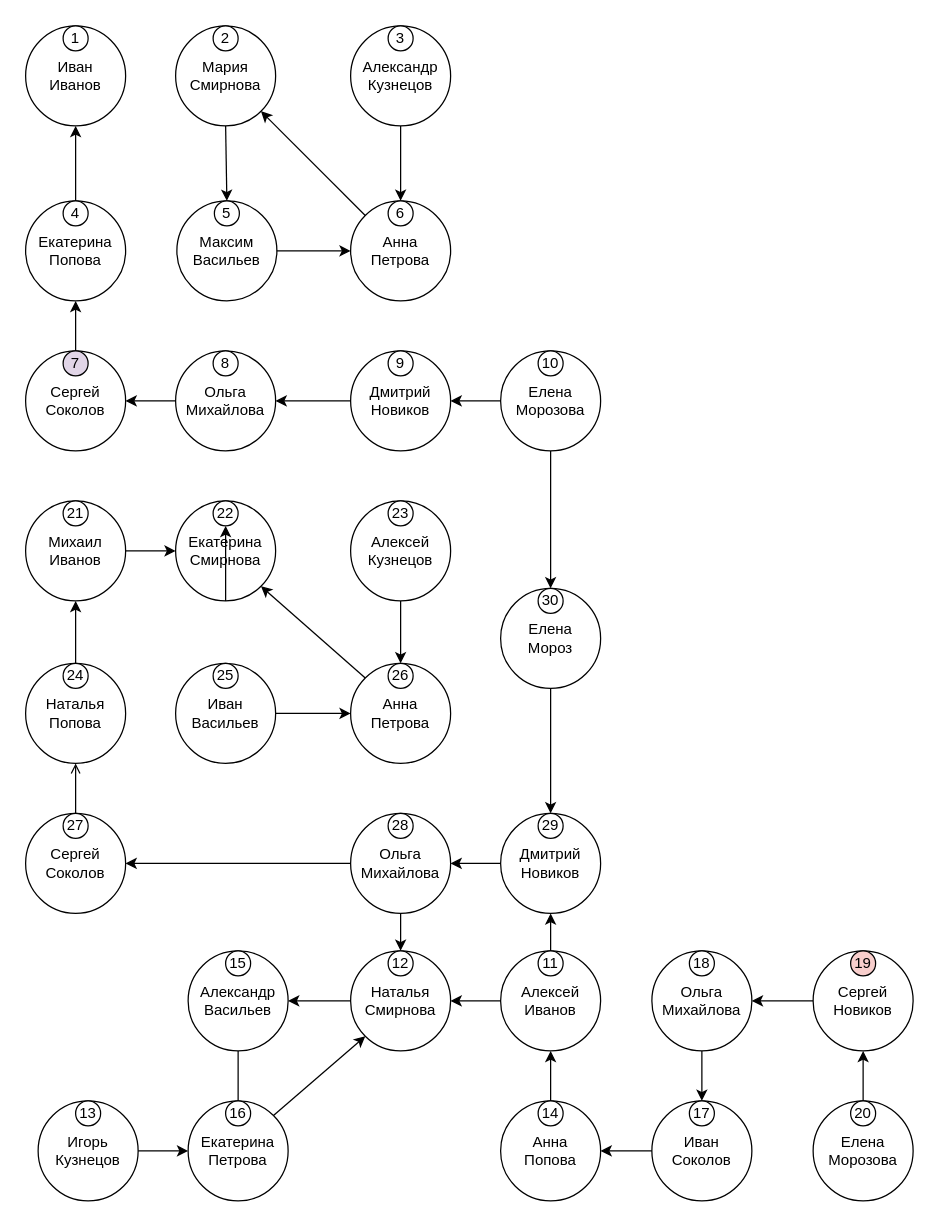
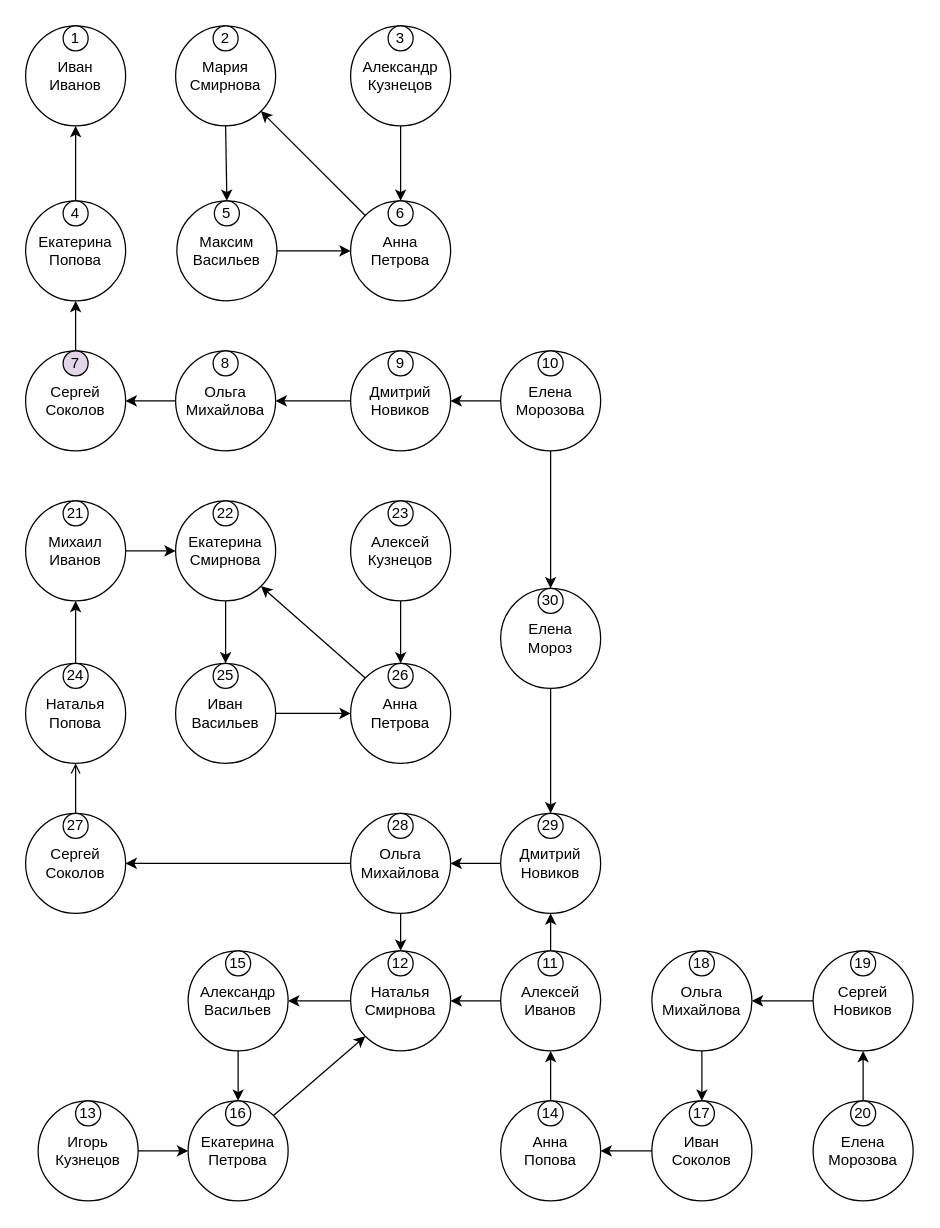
(226, 568) -> (226, 628)
(863, 963) -> (863, 963)
(238, 1094) -> (238, 1091)
